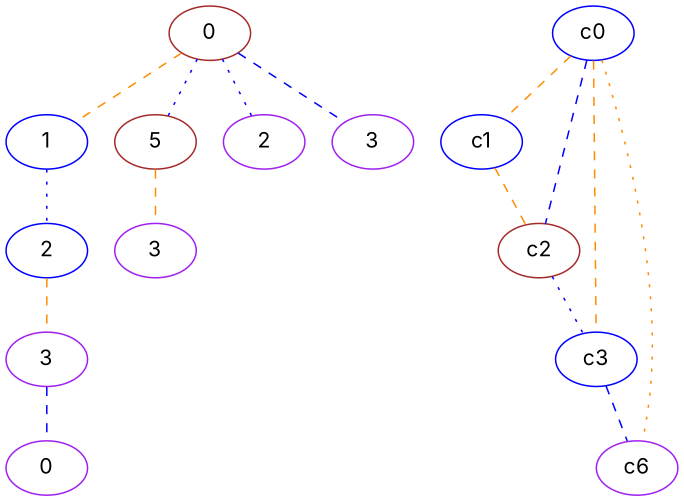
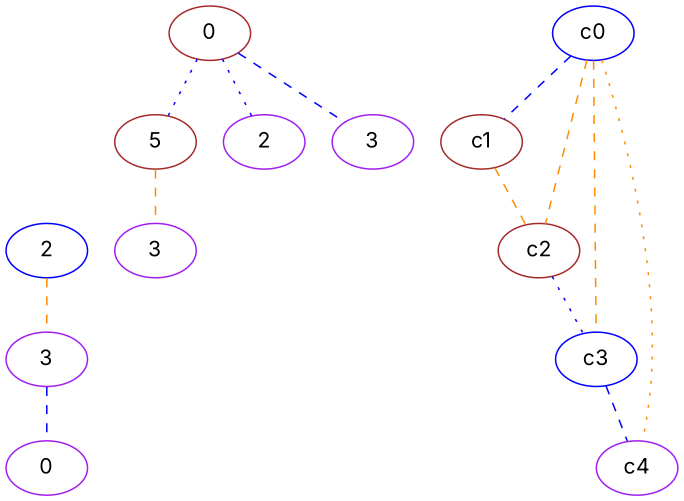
(537, 88) -> (537, 88)
(47, 142) -> none
(482, 142) -> (482, 142)
(566, 142) -> (566, 142)
(637, 468) -> (637, 468)
